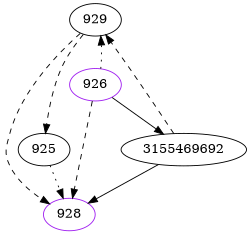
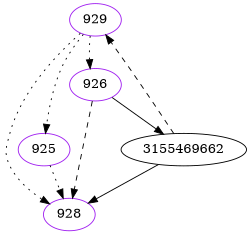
(95, 20) -> (95, 20)
(101, 57) -> (89, 48)
(58, 76) -> (58, 76)
(18, 113) -> (18, 113)
(44, 150) -> (44, 150)
(184, 150) -> (184, 150)
